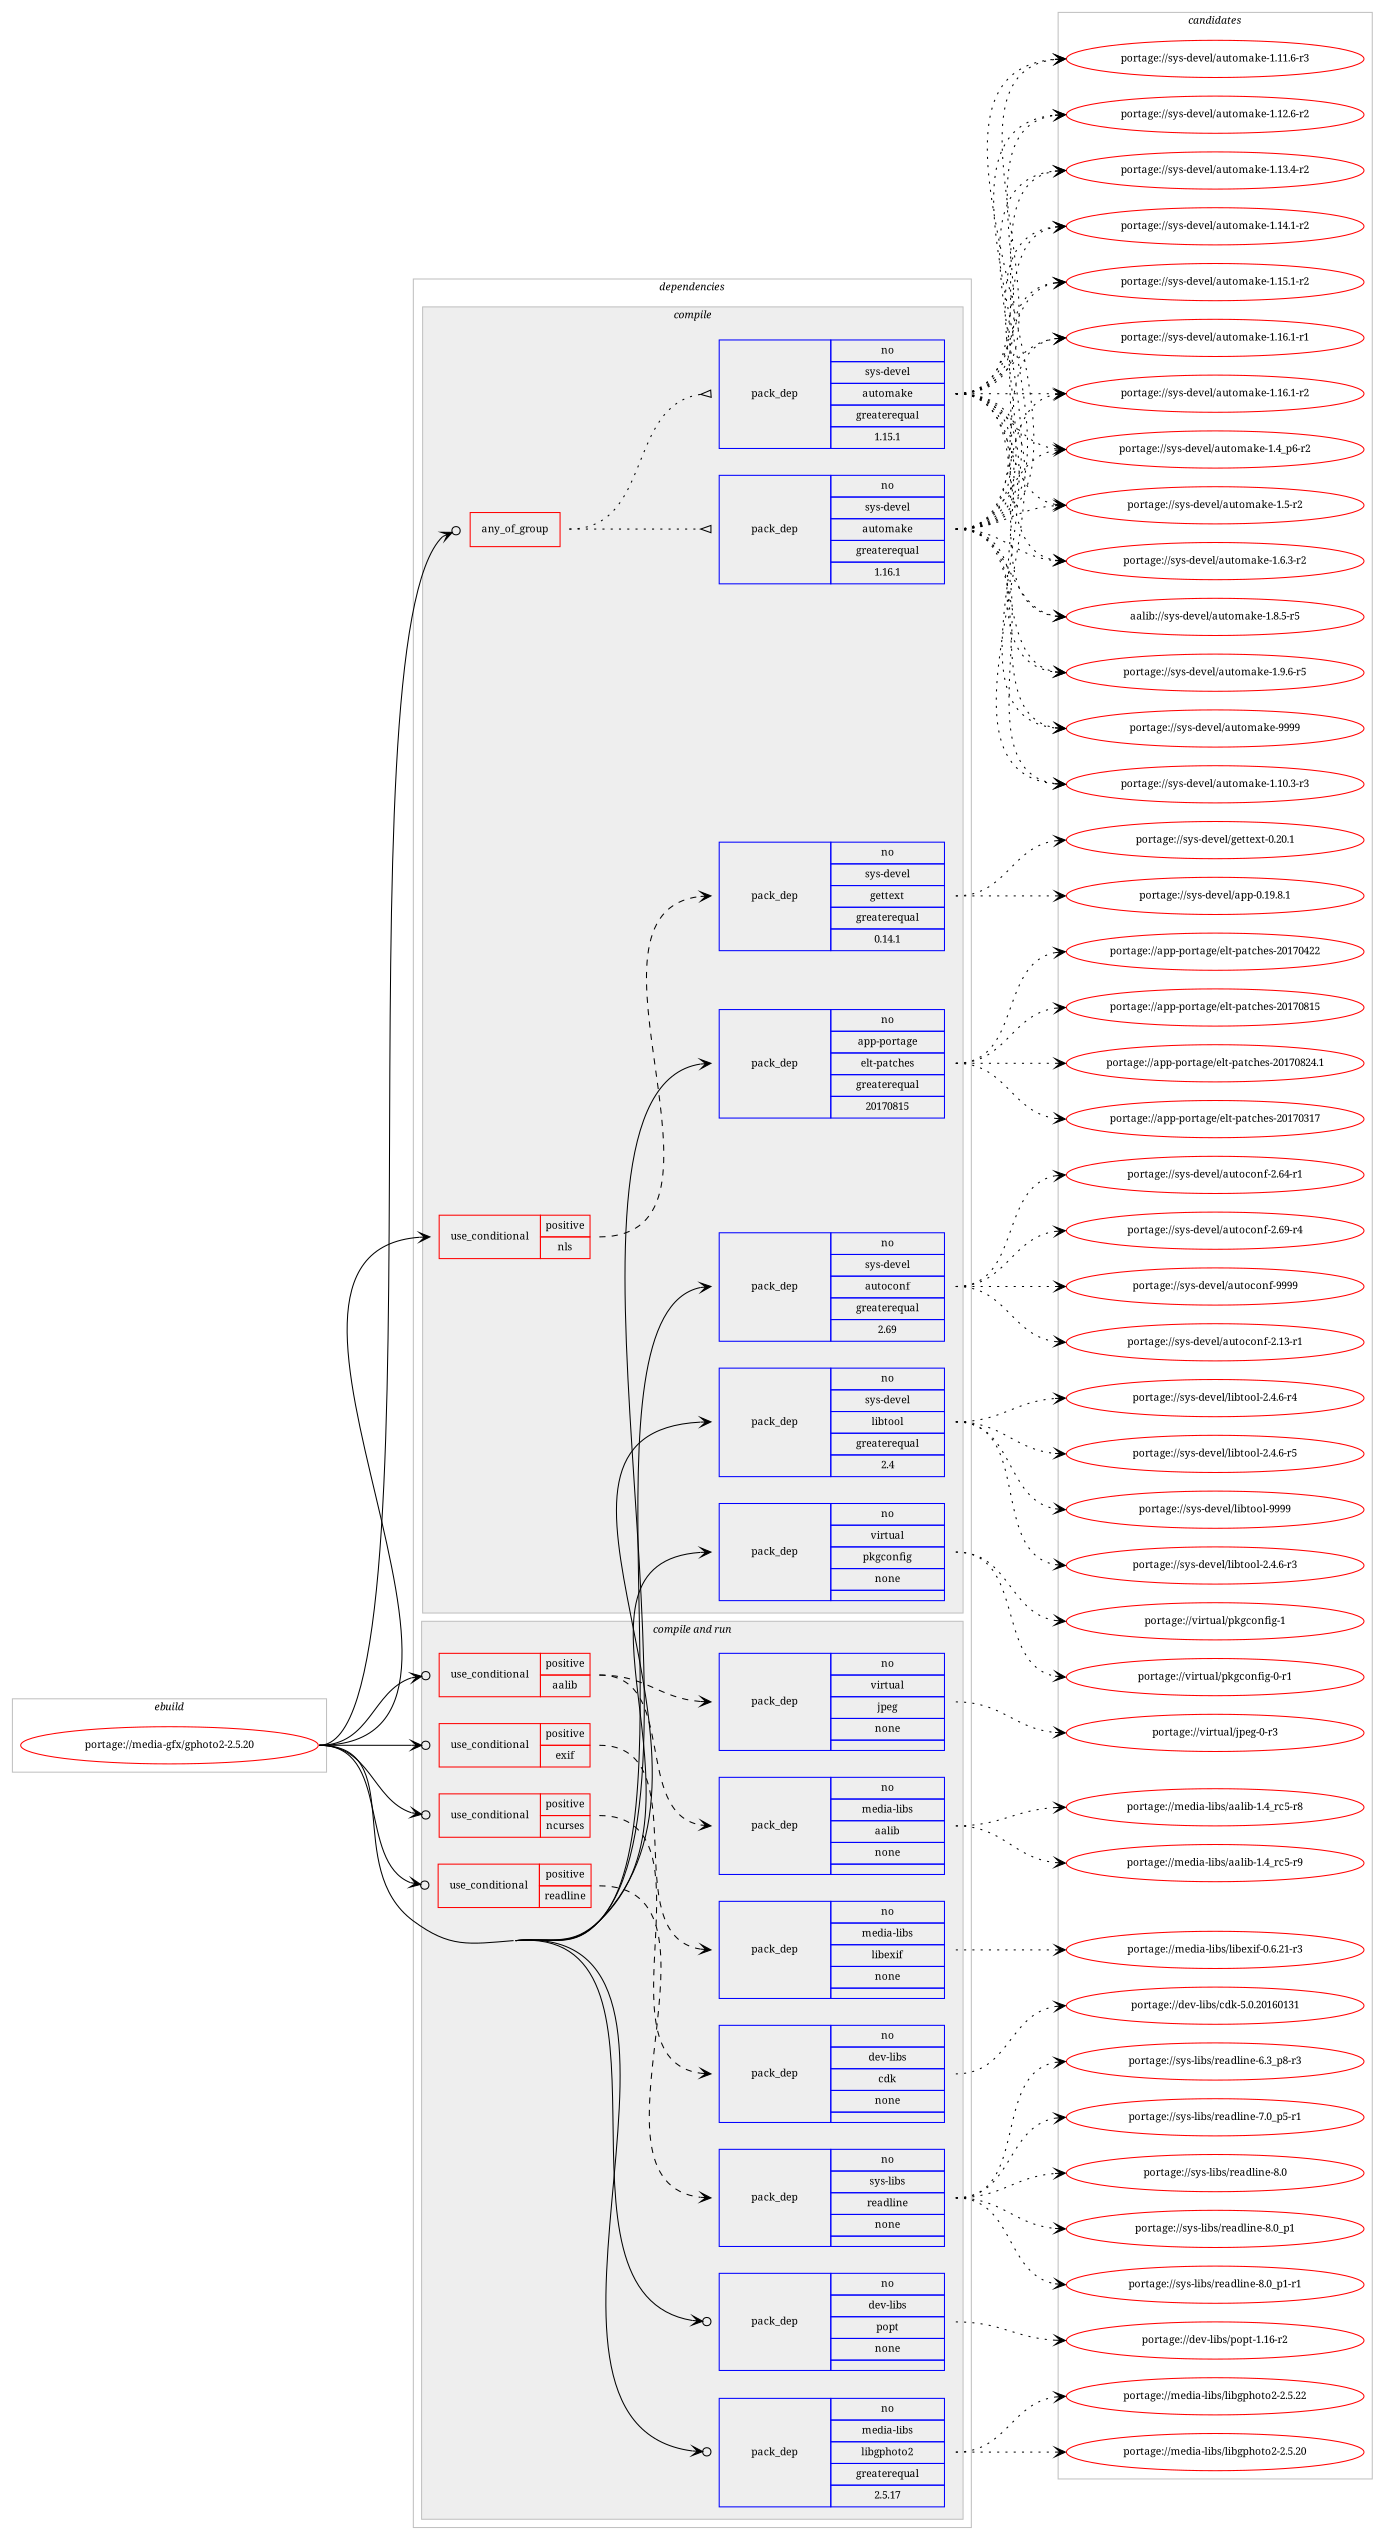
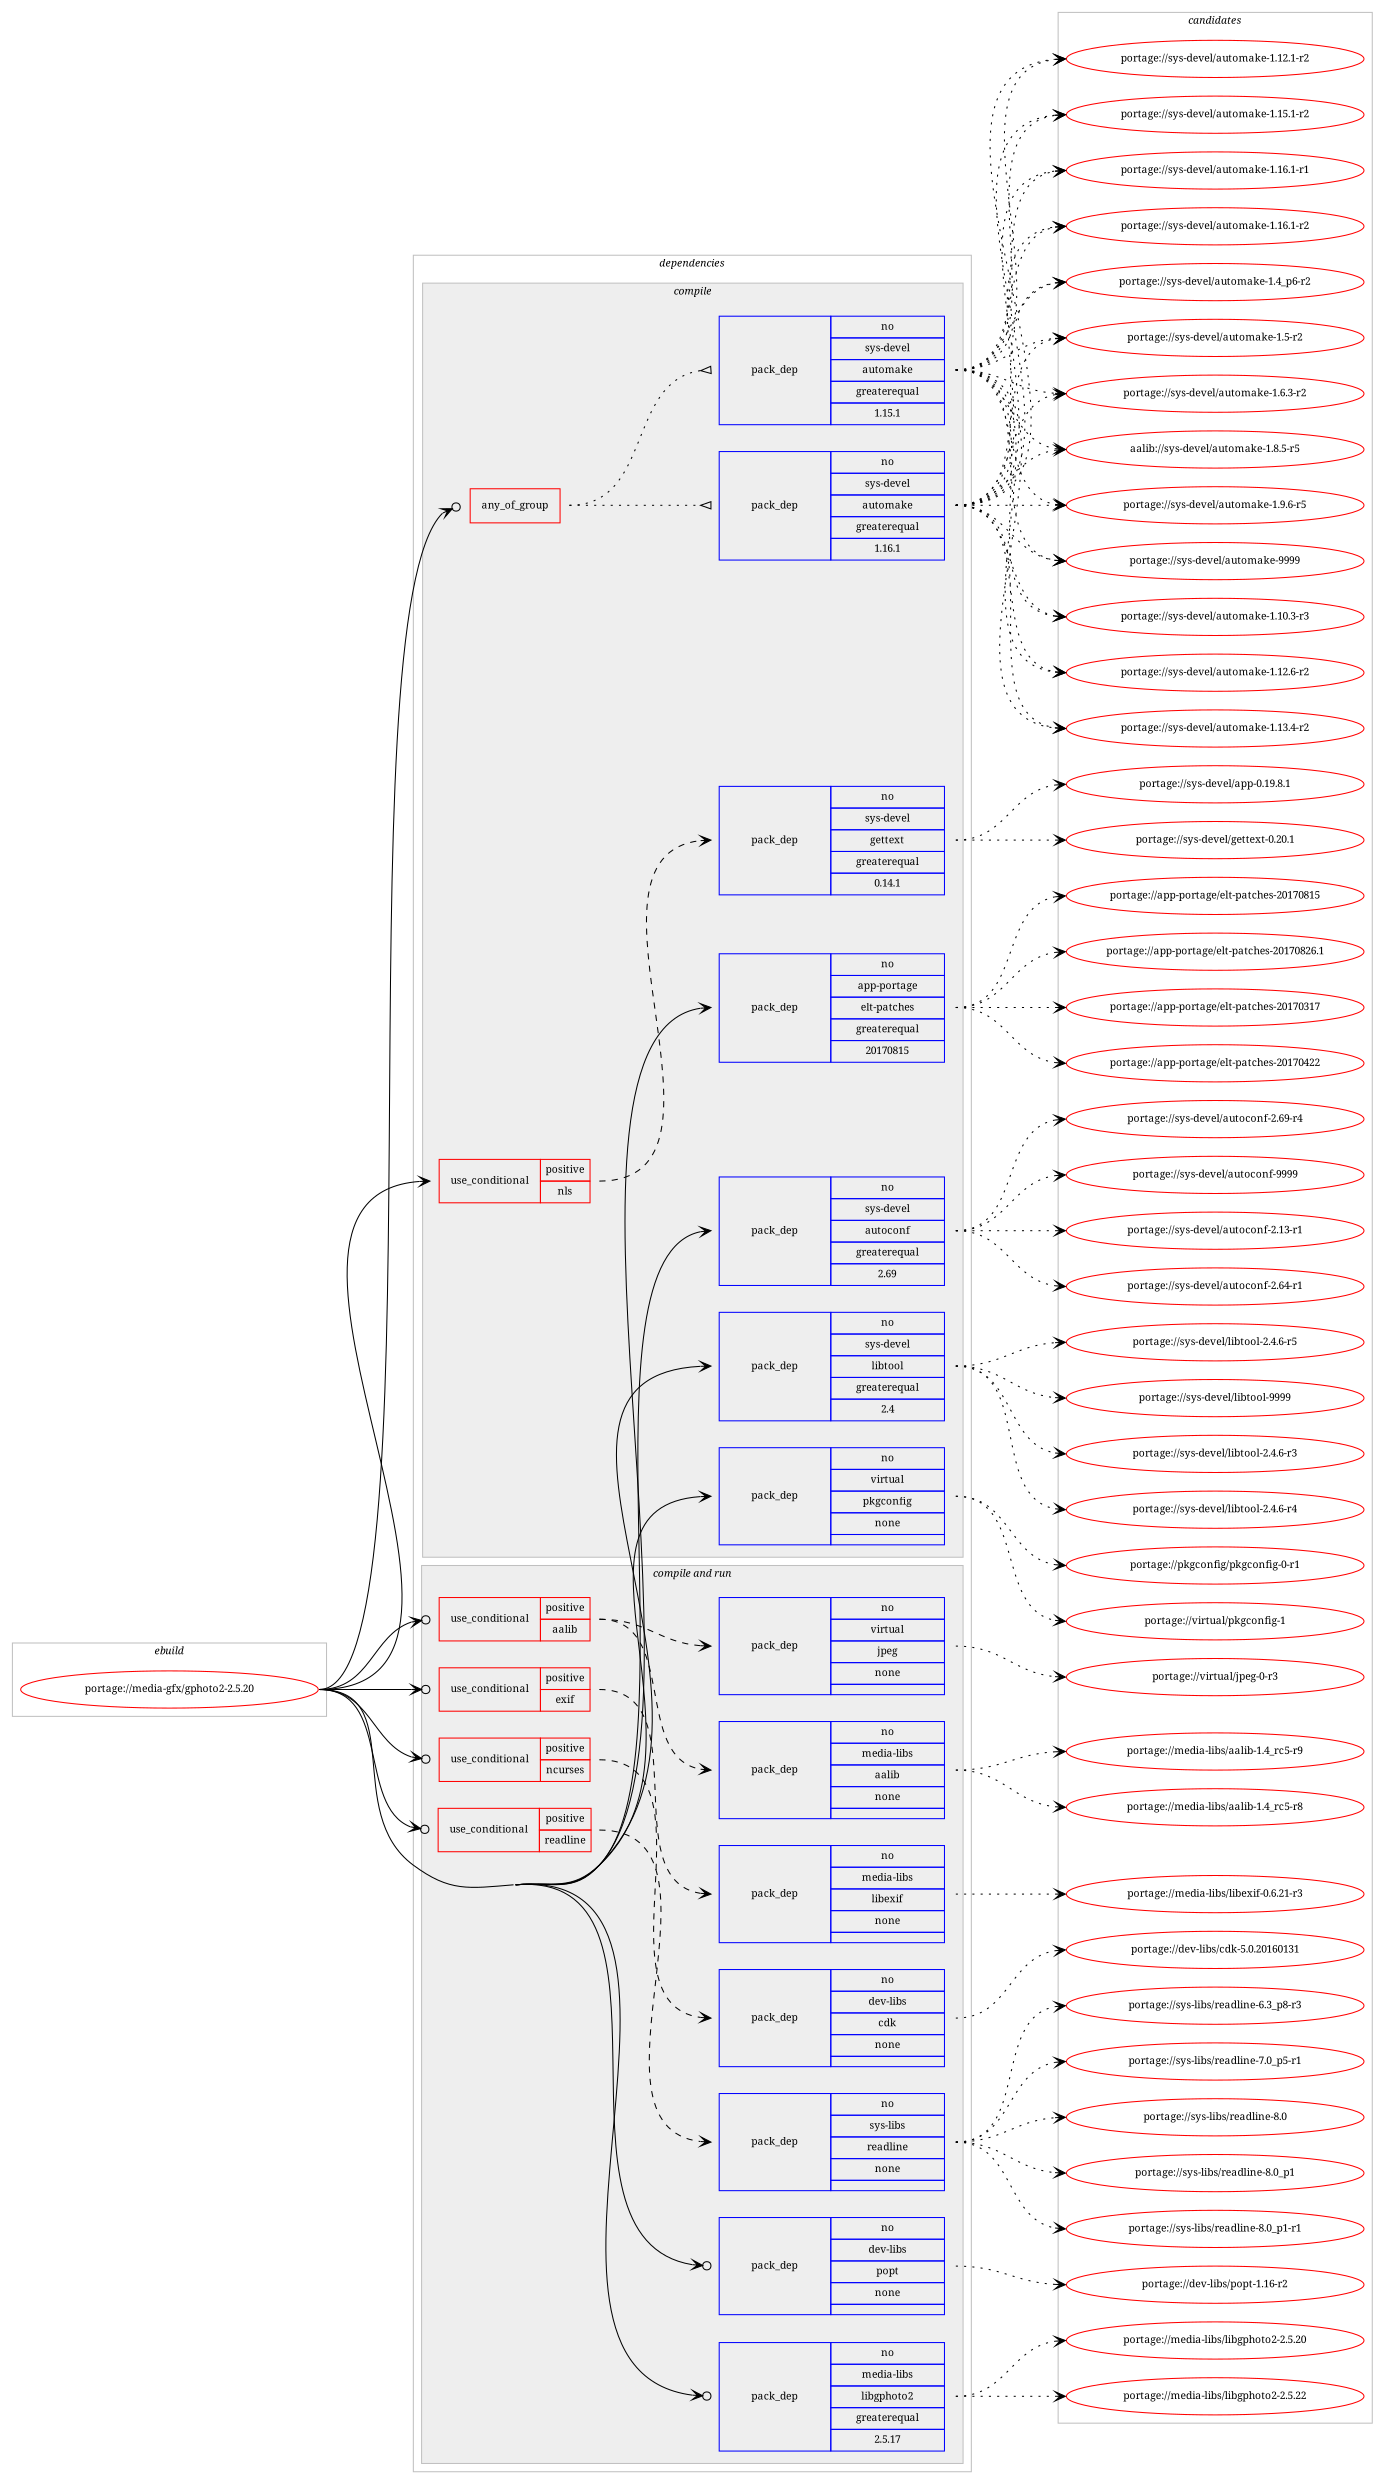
(1215, 59) -> none
(1215, 226) -> (1215, 59)
(1215, 1063) -> (1215, 952)
(1215, 1677) -> (1215, 1566)
